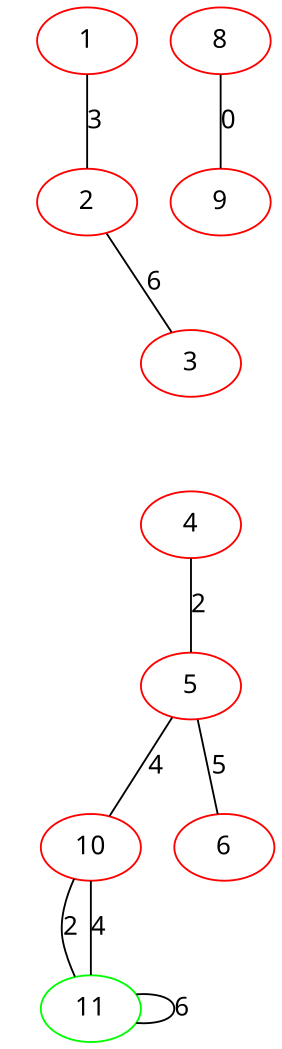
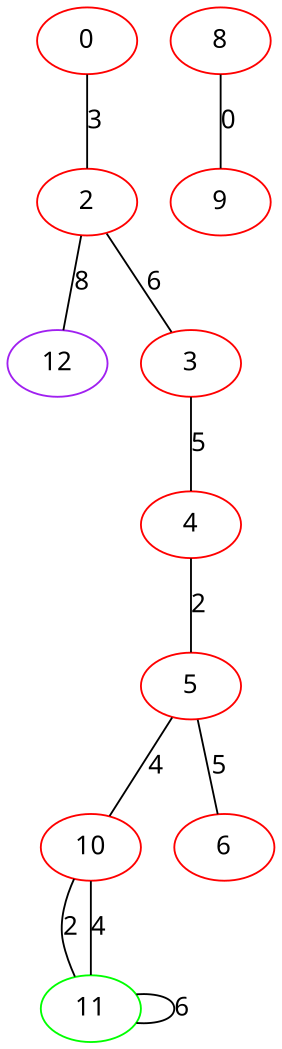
(87, 41) -> (87, 41)
none -> (57, 363)
none -> (191, 444)
